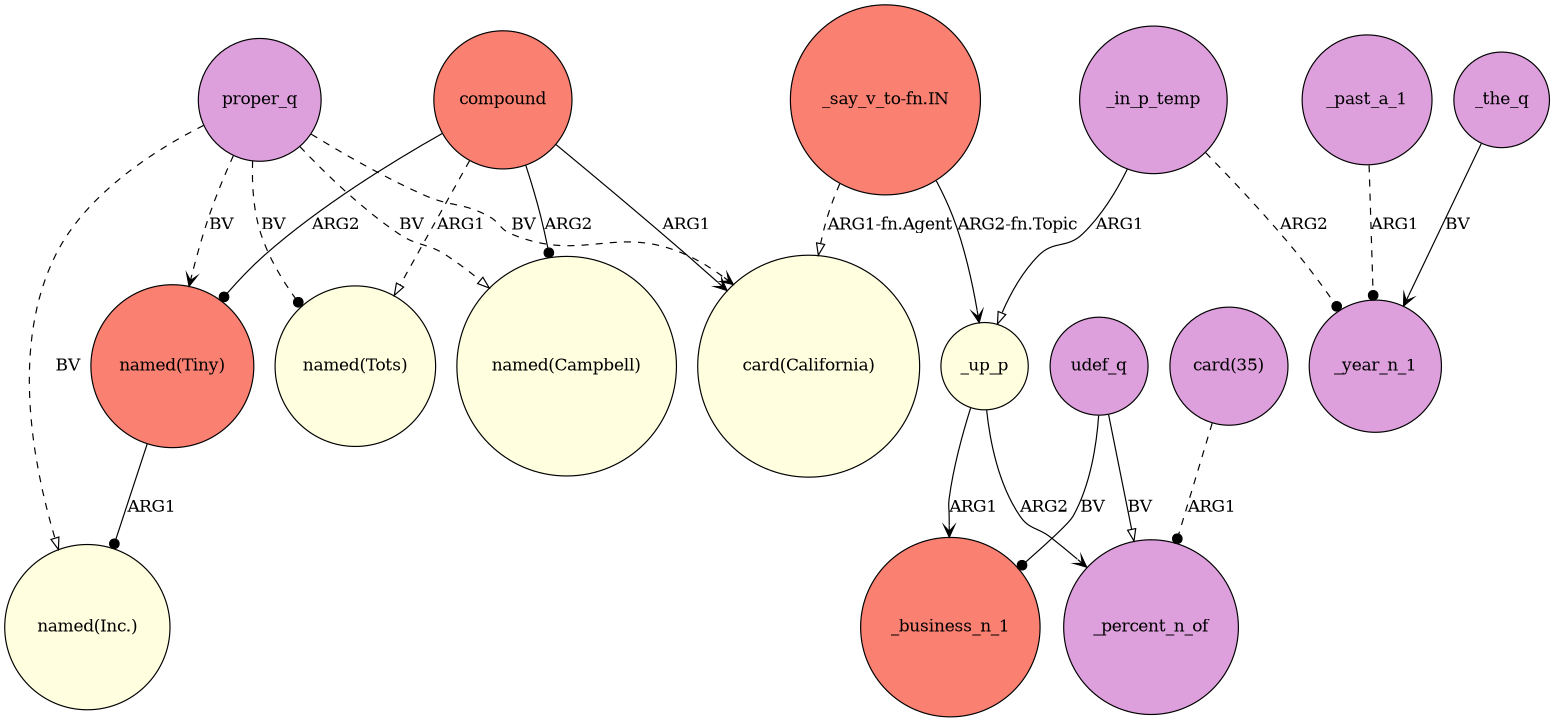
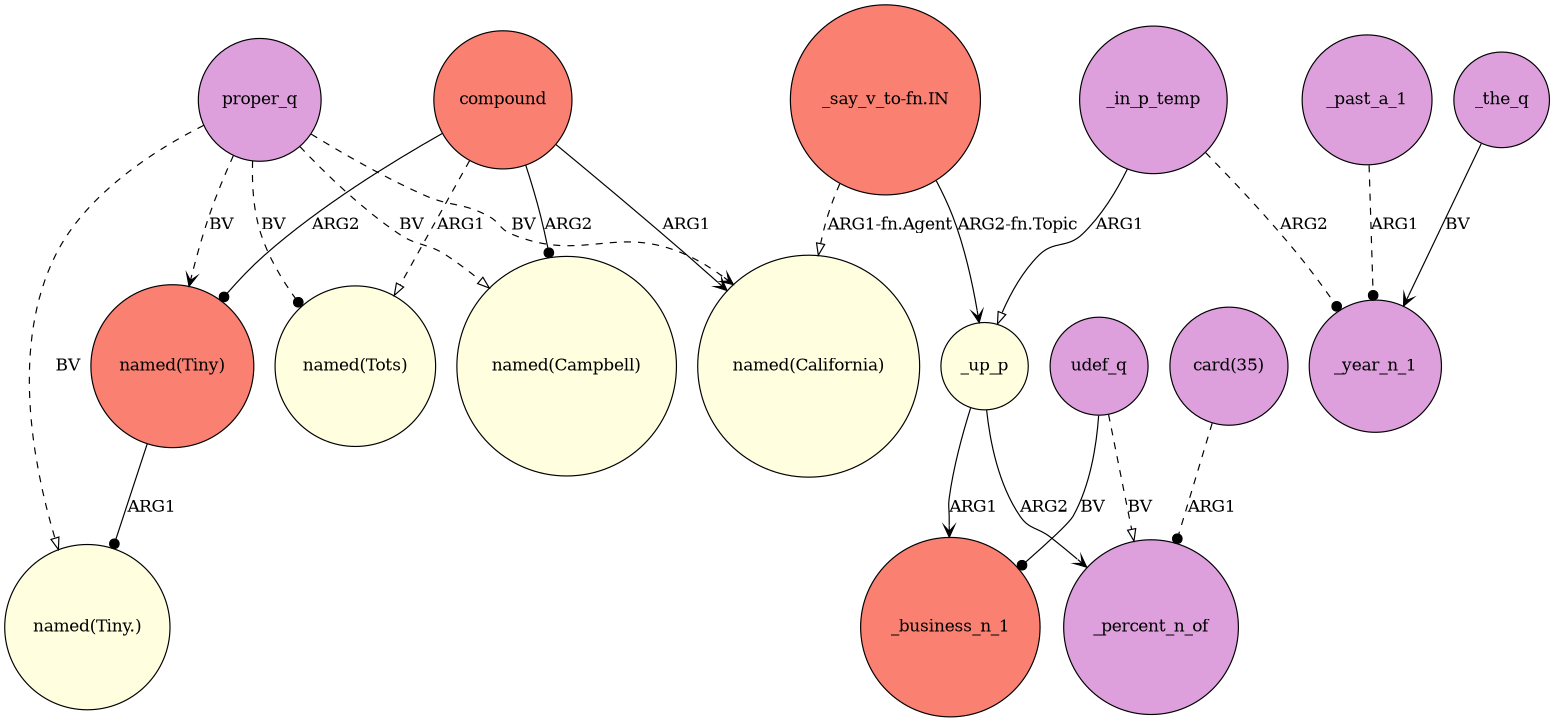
(809, 366) -> (809, 366)
(1120, 472) -> (1120, 472)
(87, 627) -> (87, 627)
